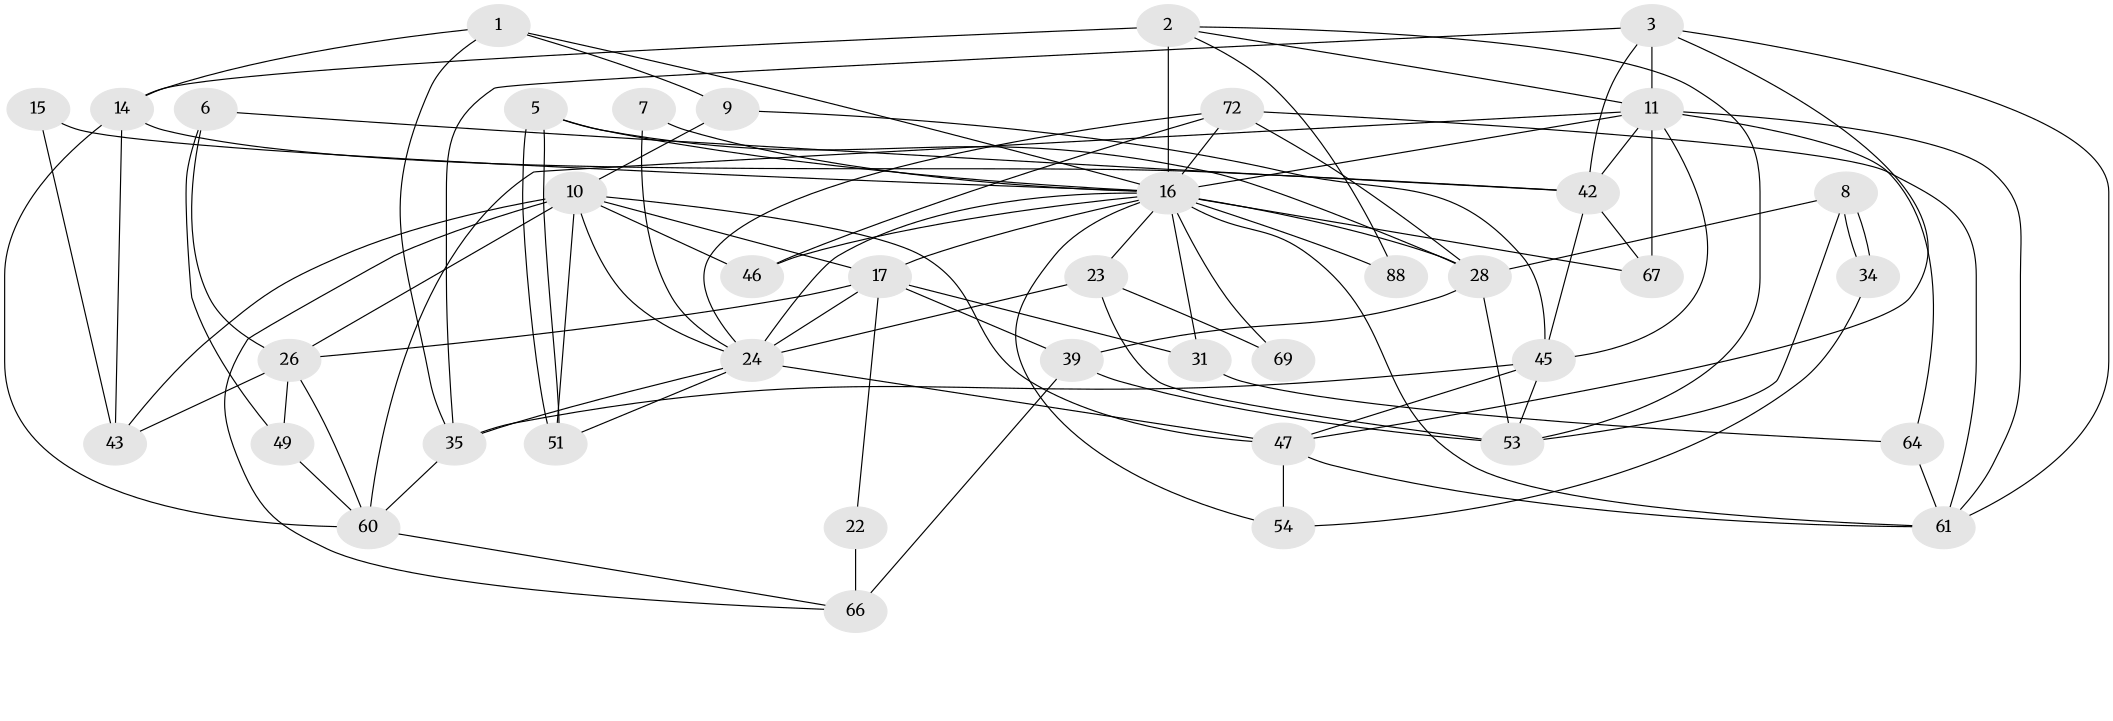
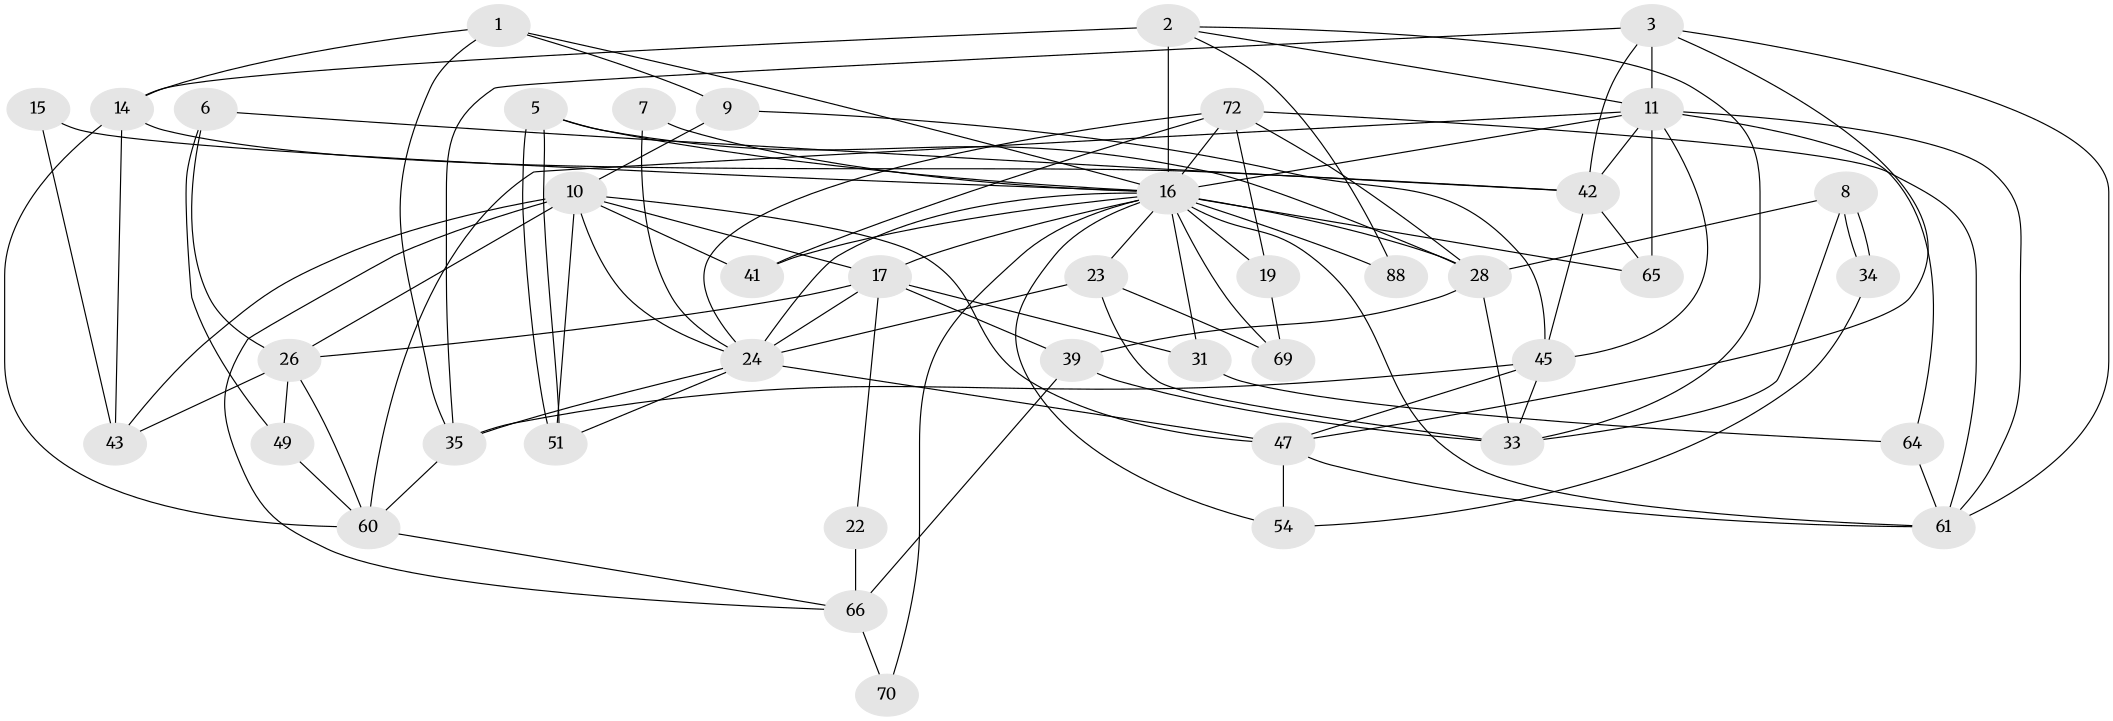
(752, 277) -> (752, 277)
none -> (1268, 277)
(1652, 277) -> (1652, 277)
(1512, 444) -> (1512, 444)
none -> (887, 695)
